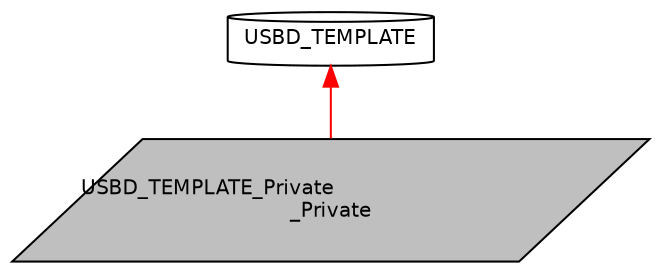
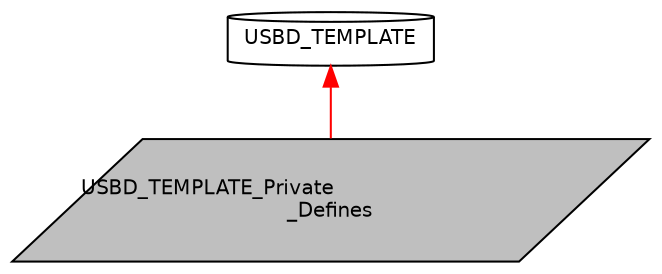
(331, 200) -> (331, 200)
